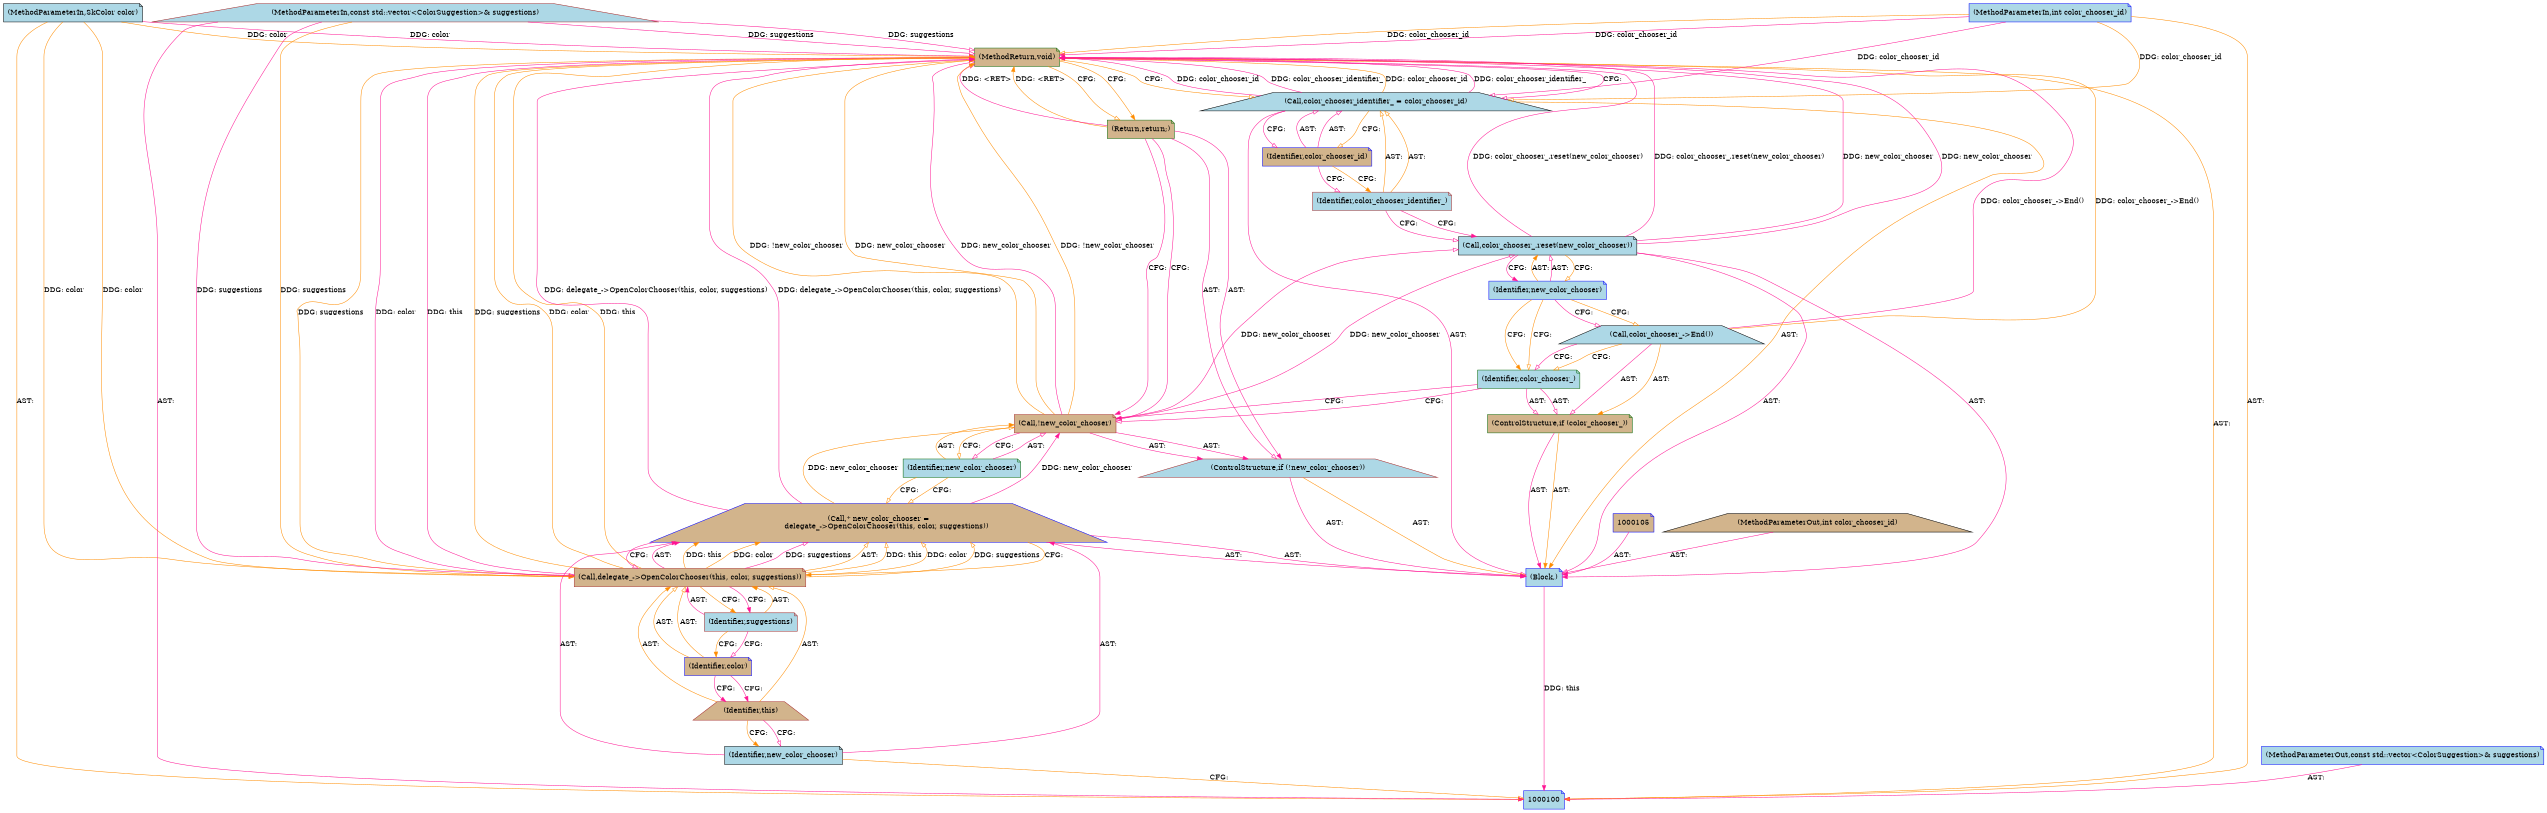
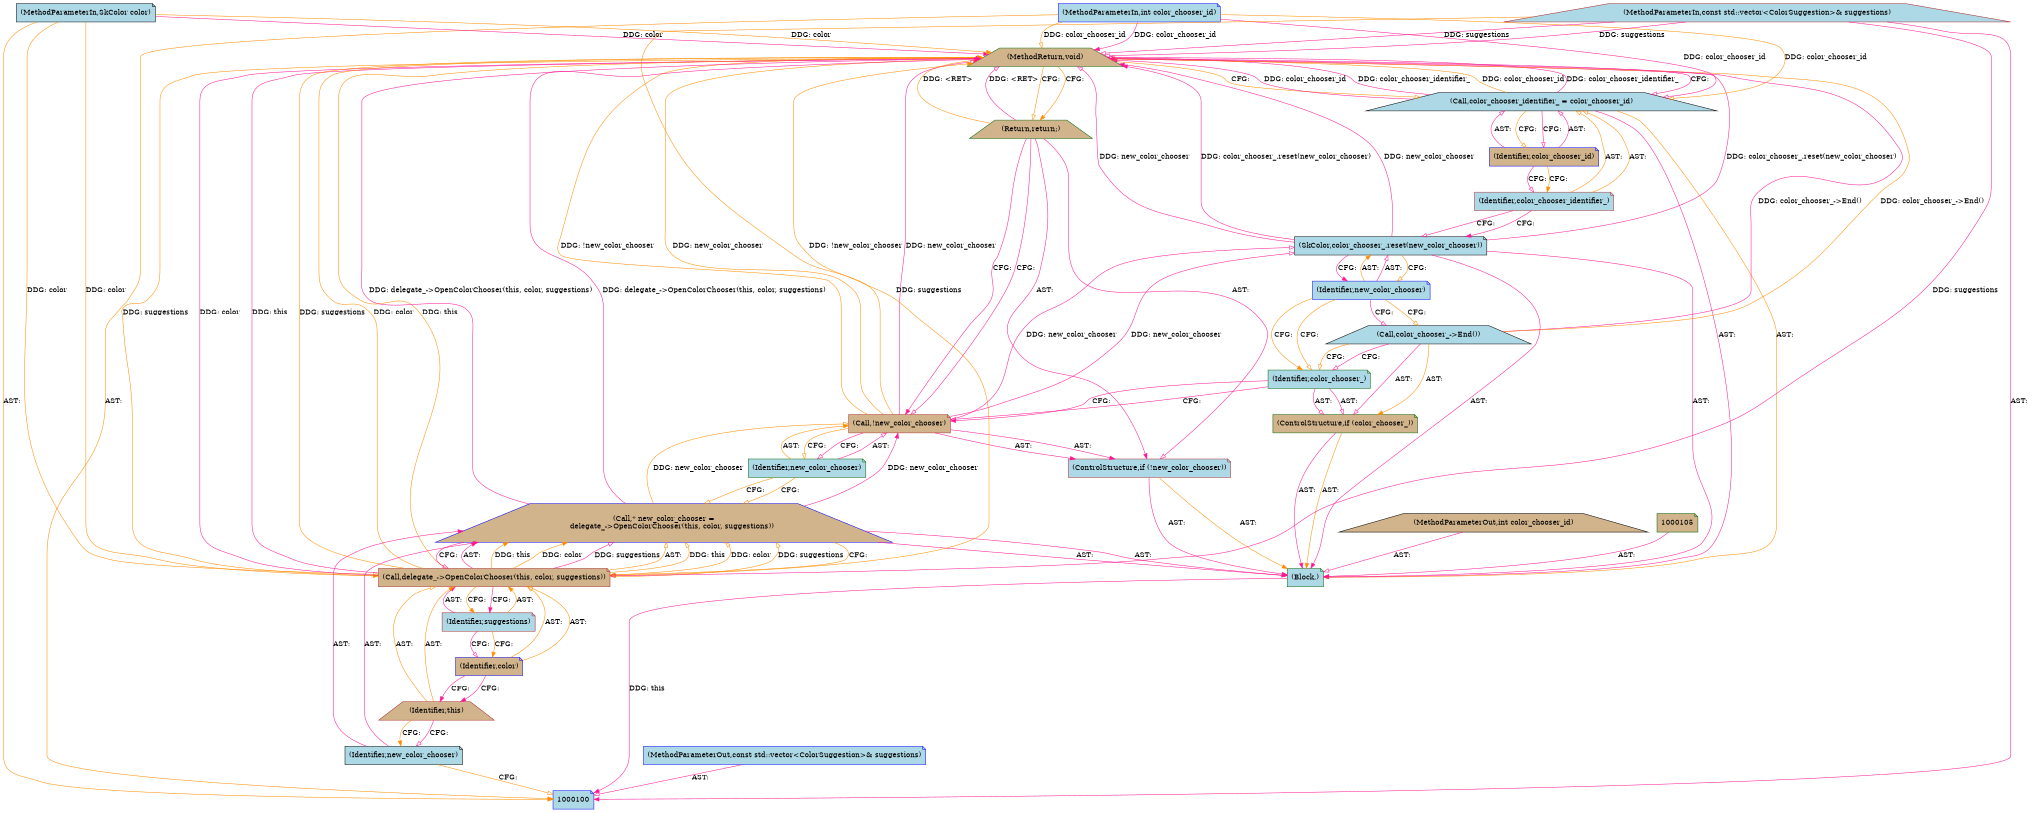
(1017, 57) -> (1045, 57)
(1141, 129) -> (1031, 129)
(2211, 197) -> none
(1548, 246) -> (1391, 246)
(1288, 468) -> (1149, 468)
(1634, 523) -> (1677, 523)
(1544, 578) -> (1305, 578)
